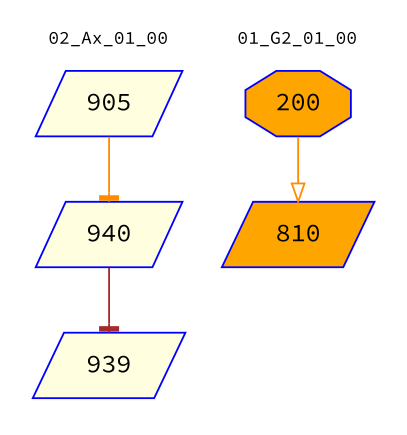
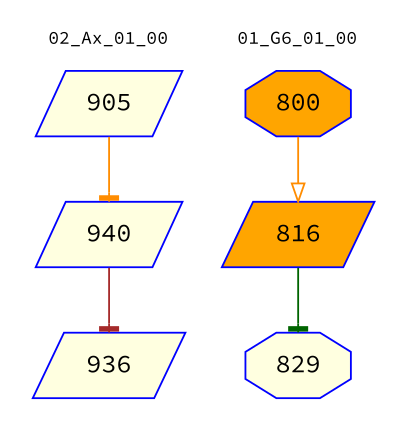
(298, 39) -> (298, 39)
(298, 104) -> (298, 104)
(298, 235) -> (298, 235)
(109, 365) -> (109, 365)
none -> (298, 365)
